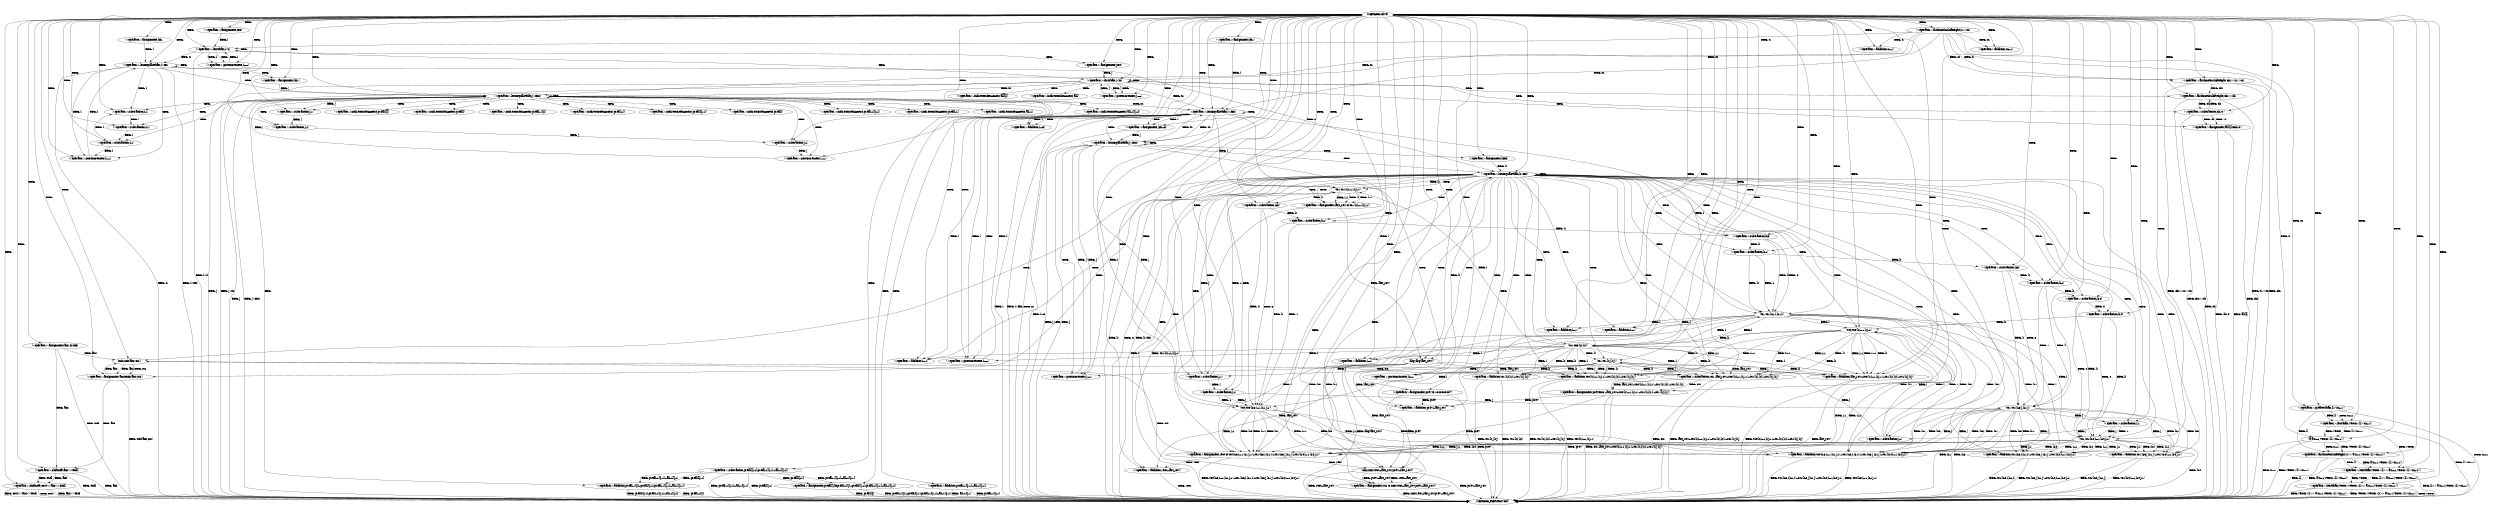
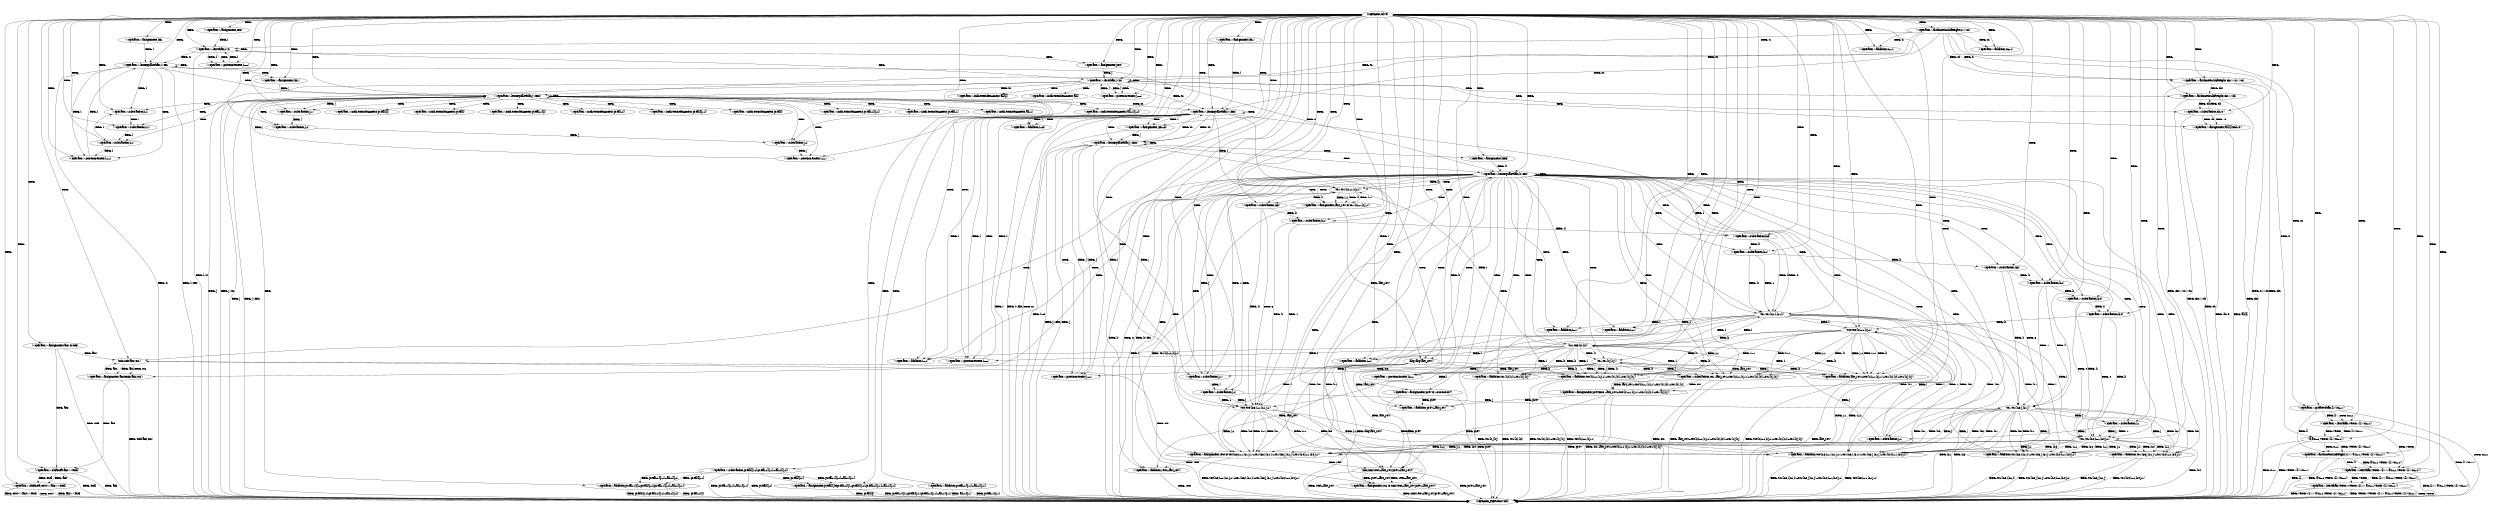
(517, 16) -> (1165, 21)
